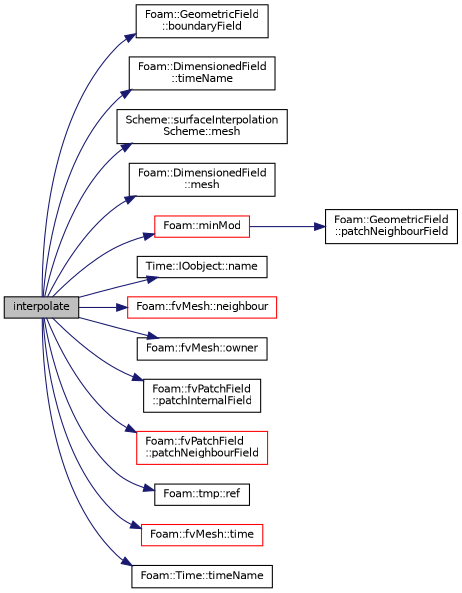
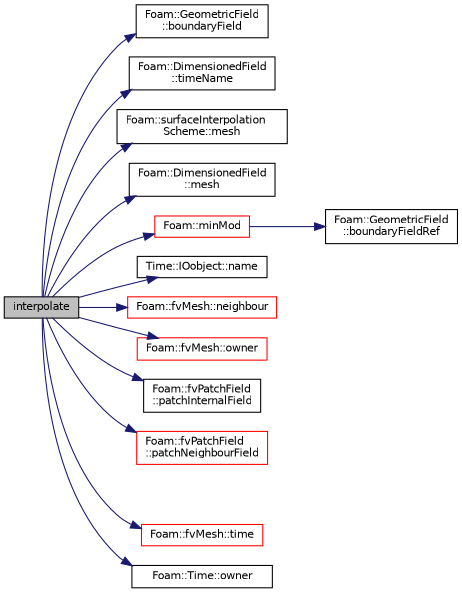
(202, 127) -> (202, 127)
(392, 227) -> (392, 227)
(202, 349) -> (202, 349)
(202, 495) -> none
(202, 577) -> (202, 577)
